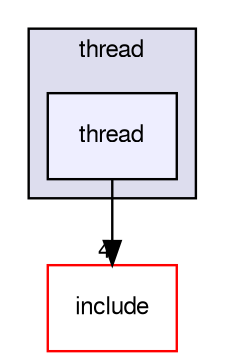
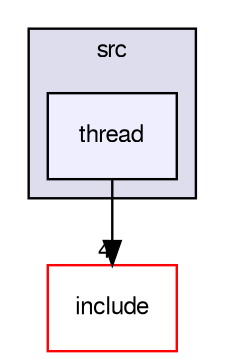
(112, 51) -> (112, 51)
